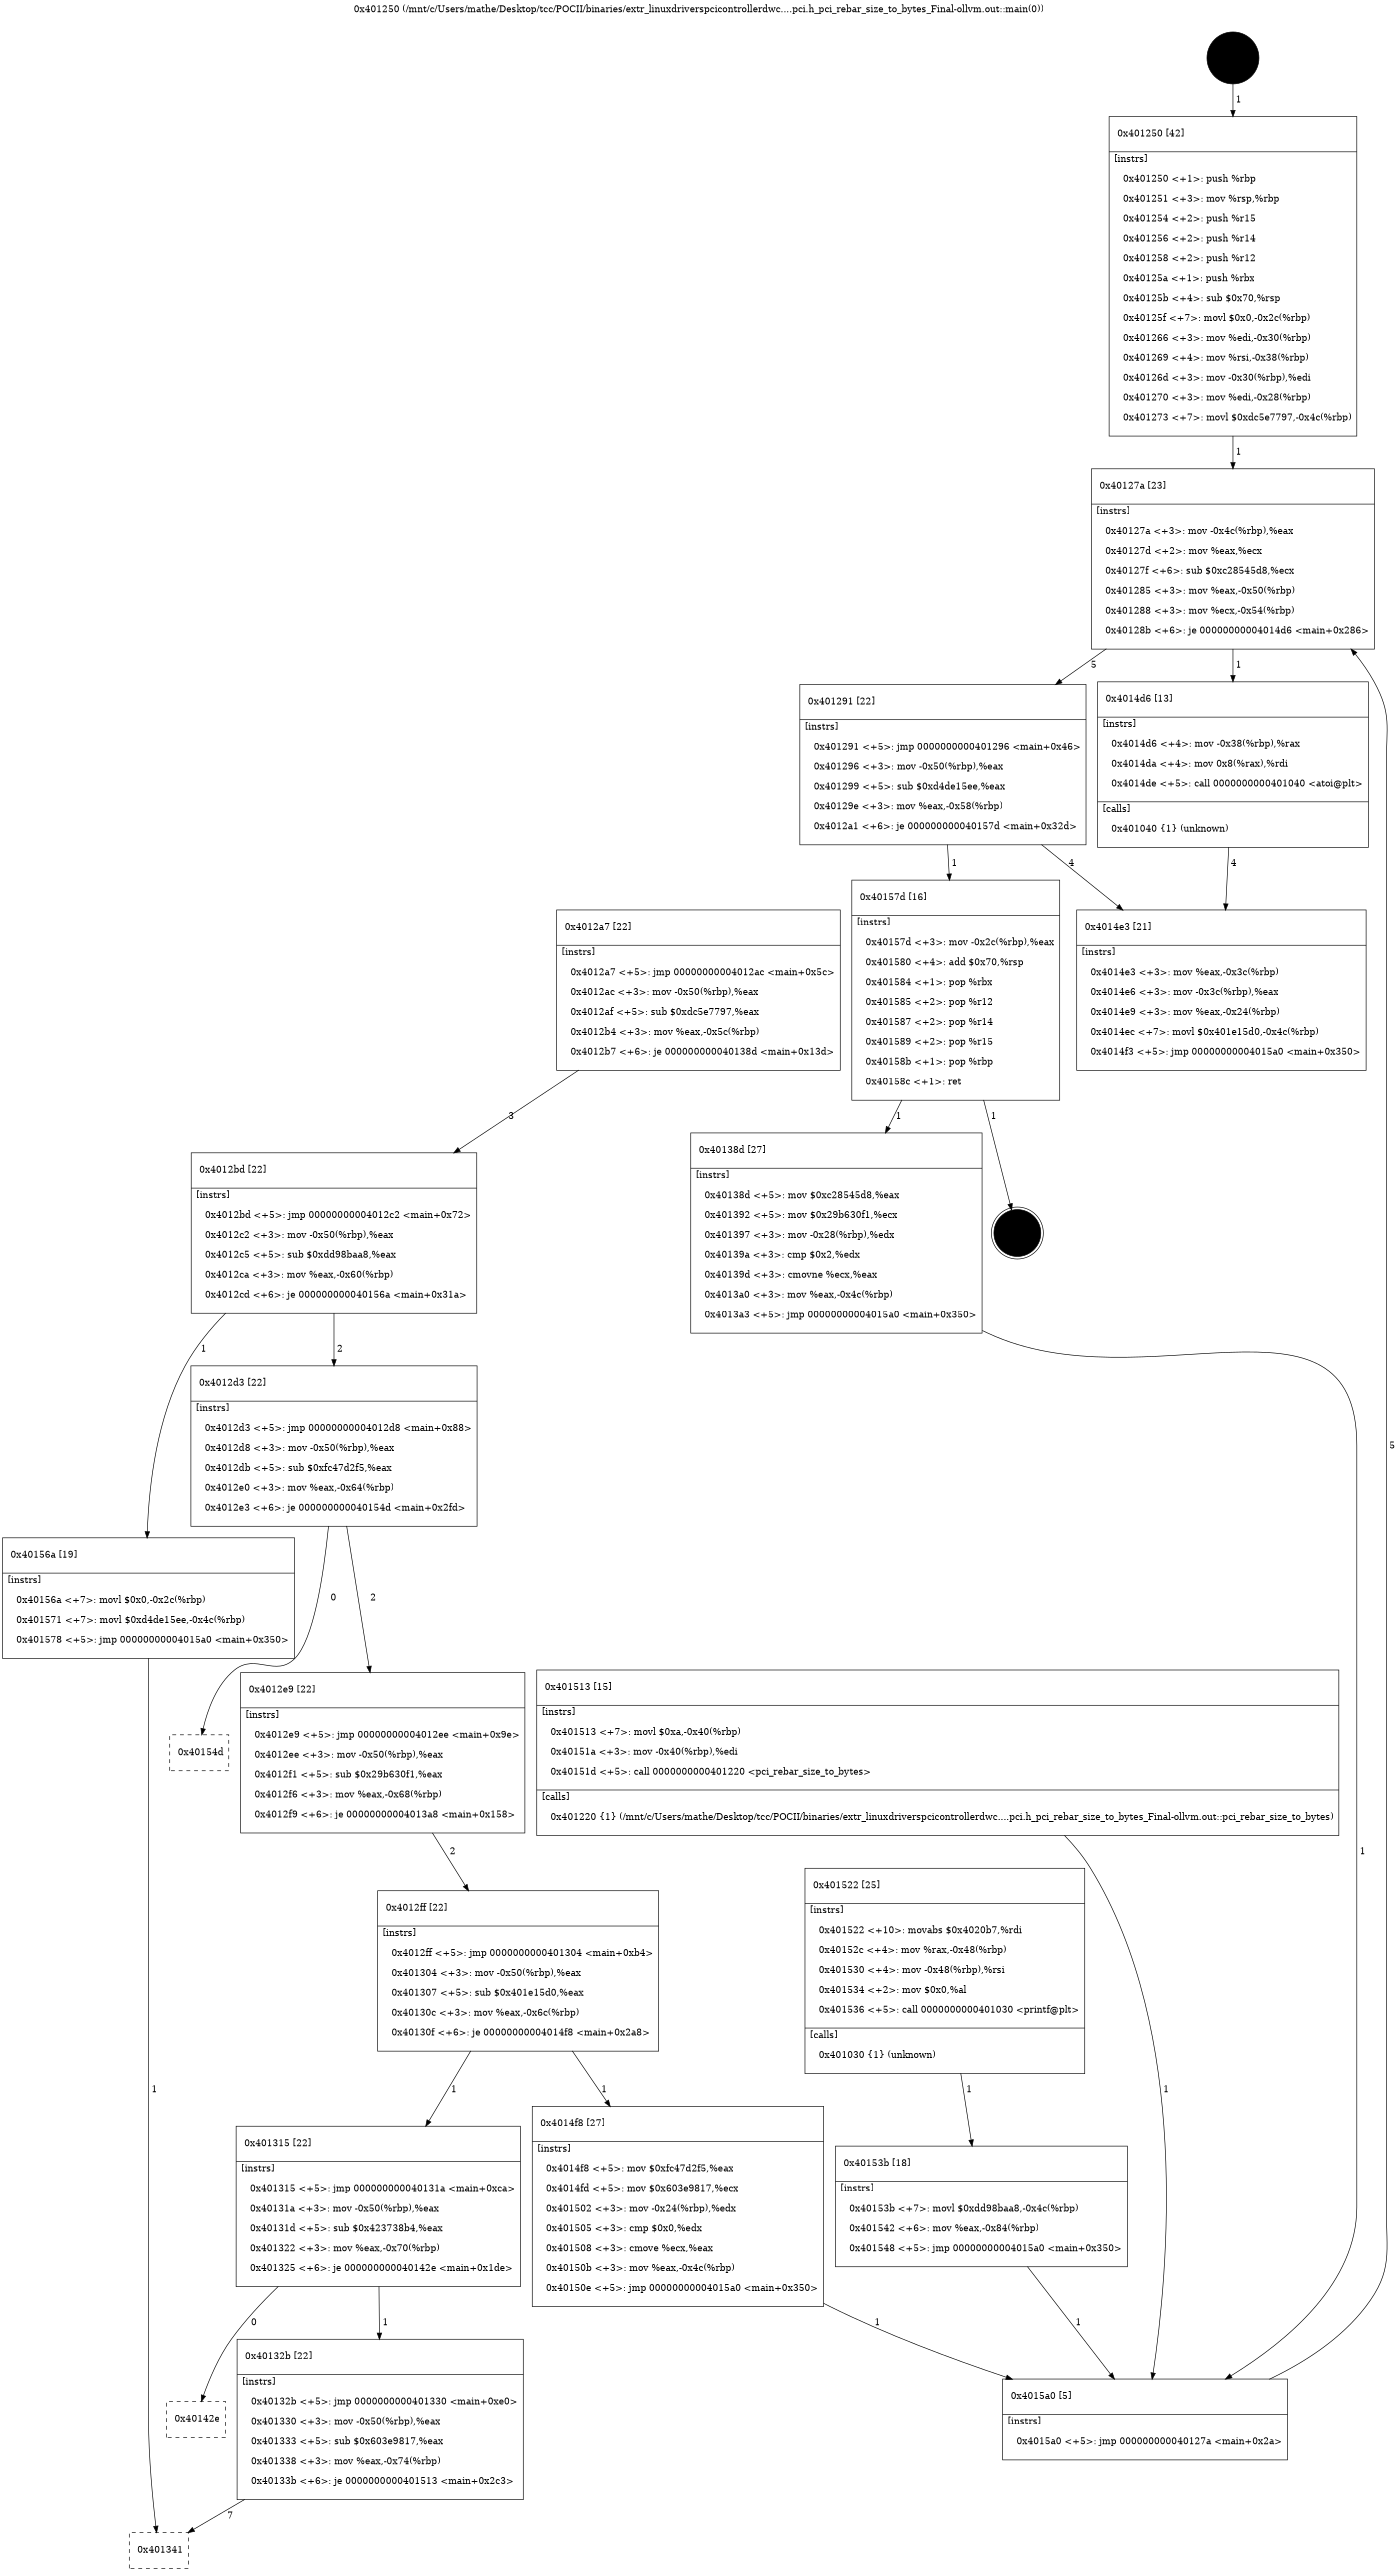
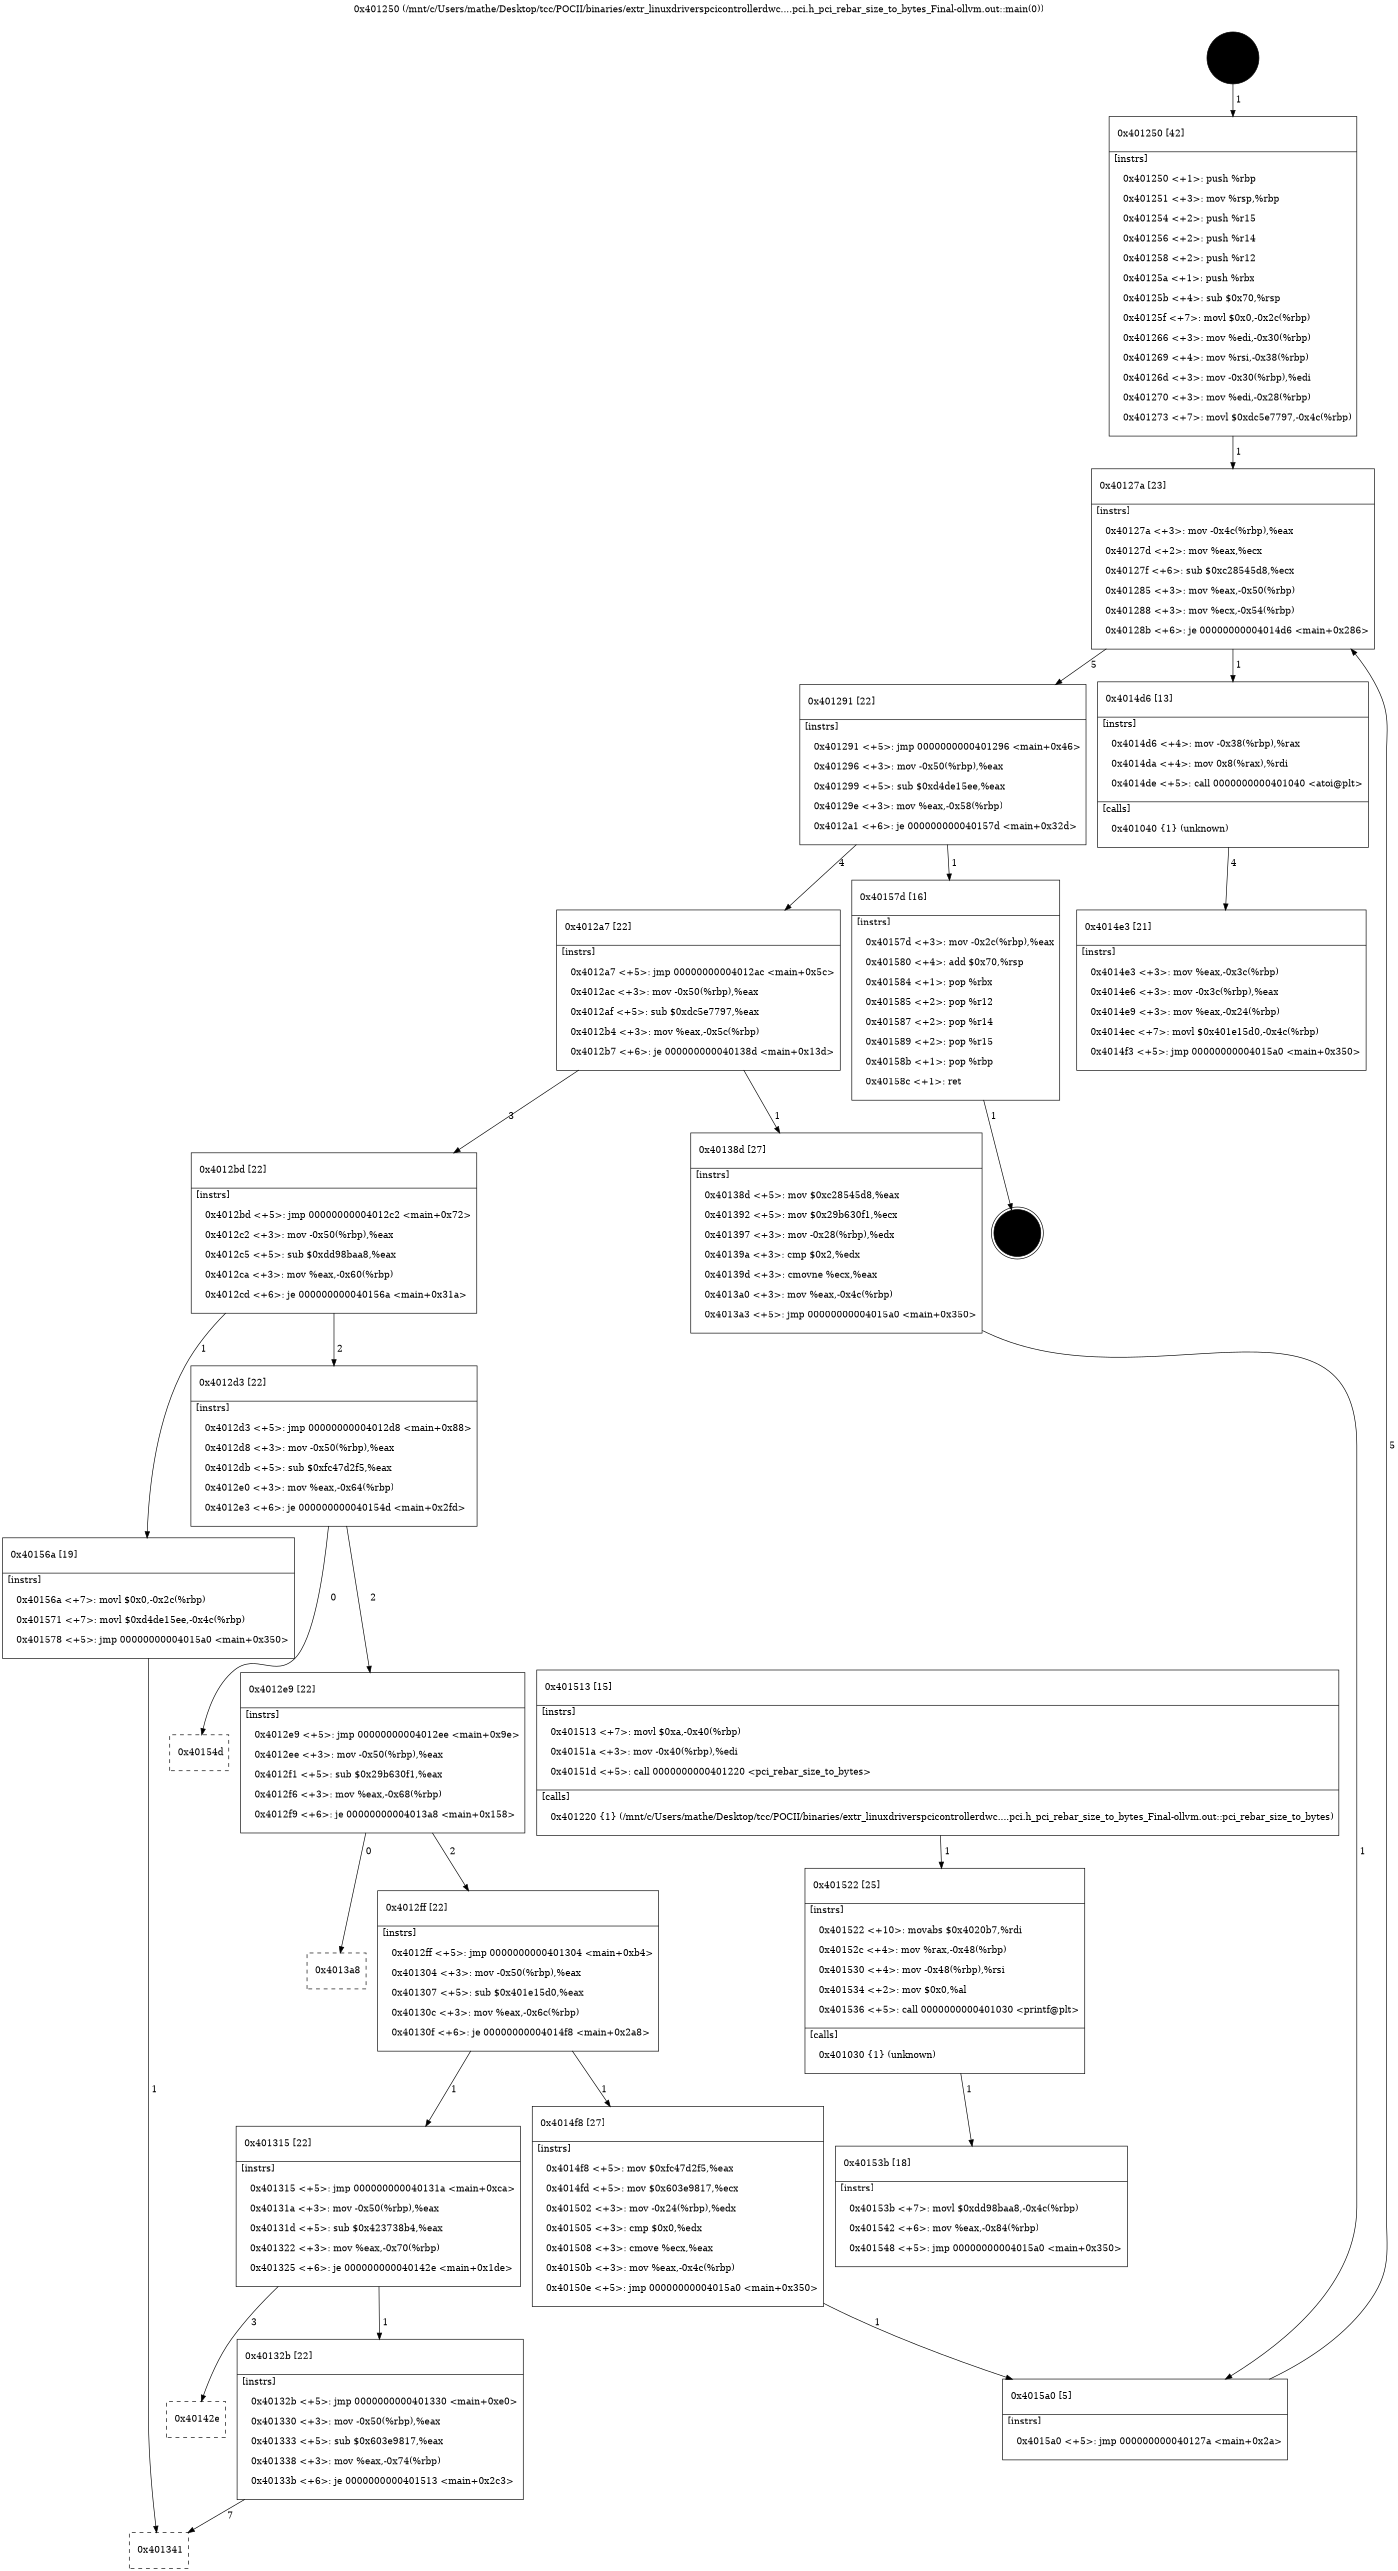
(1080, 875) -> (823, 875)
(895, 1114) -> (760, 1099)
none -> (337, 1971)
(1160, 2094) -> (941, 1849)
(1069, 2320) -> none
(252, 2323) -> (252, 2323)
